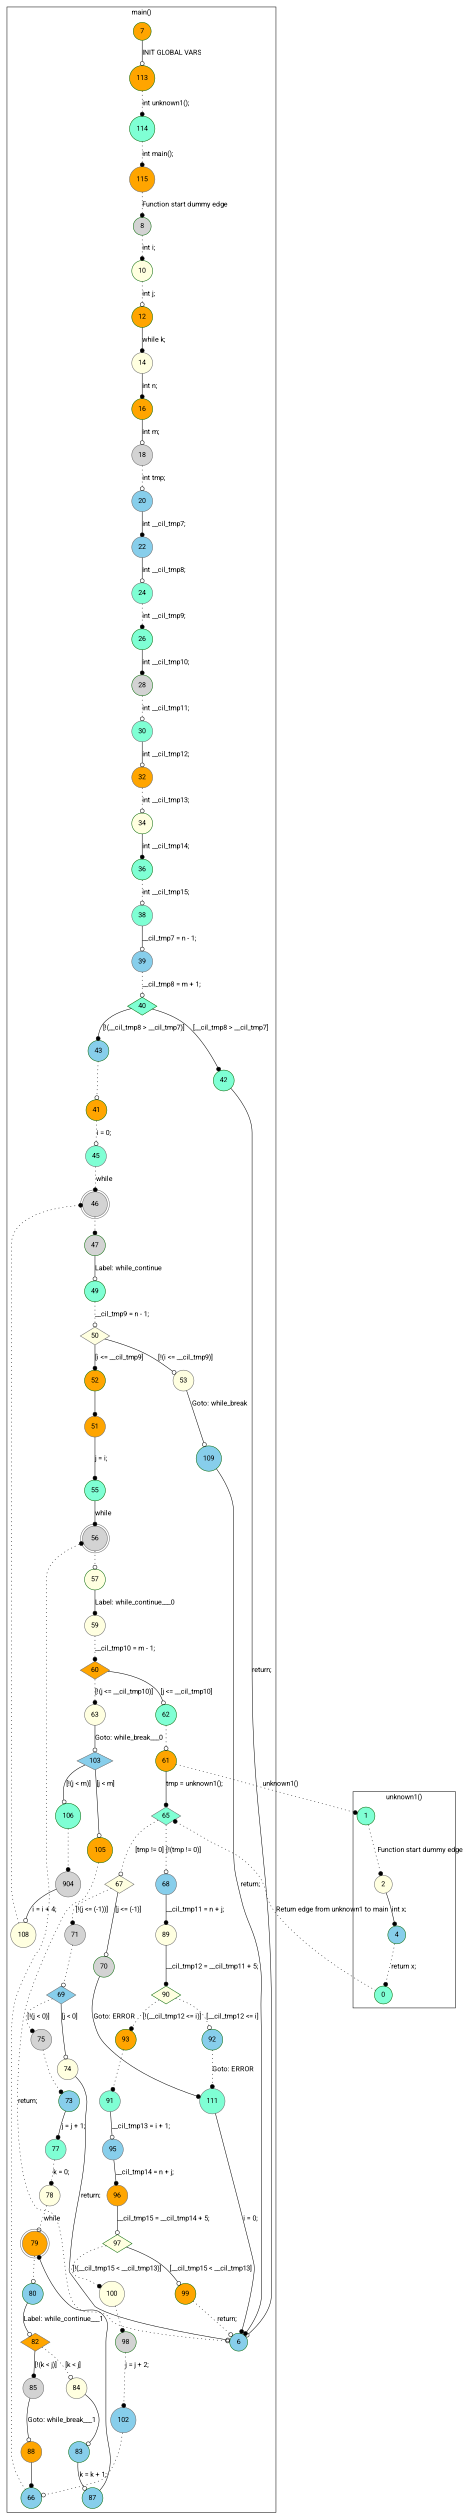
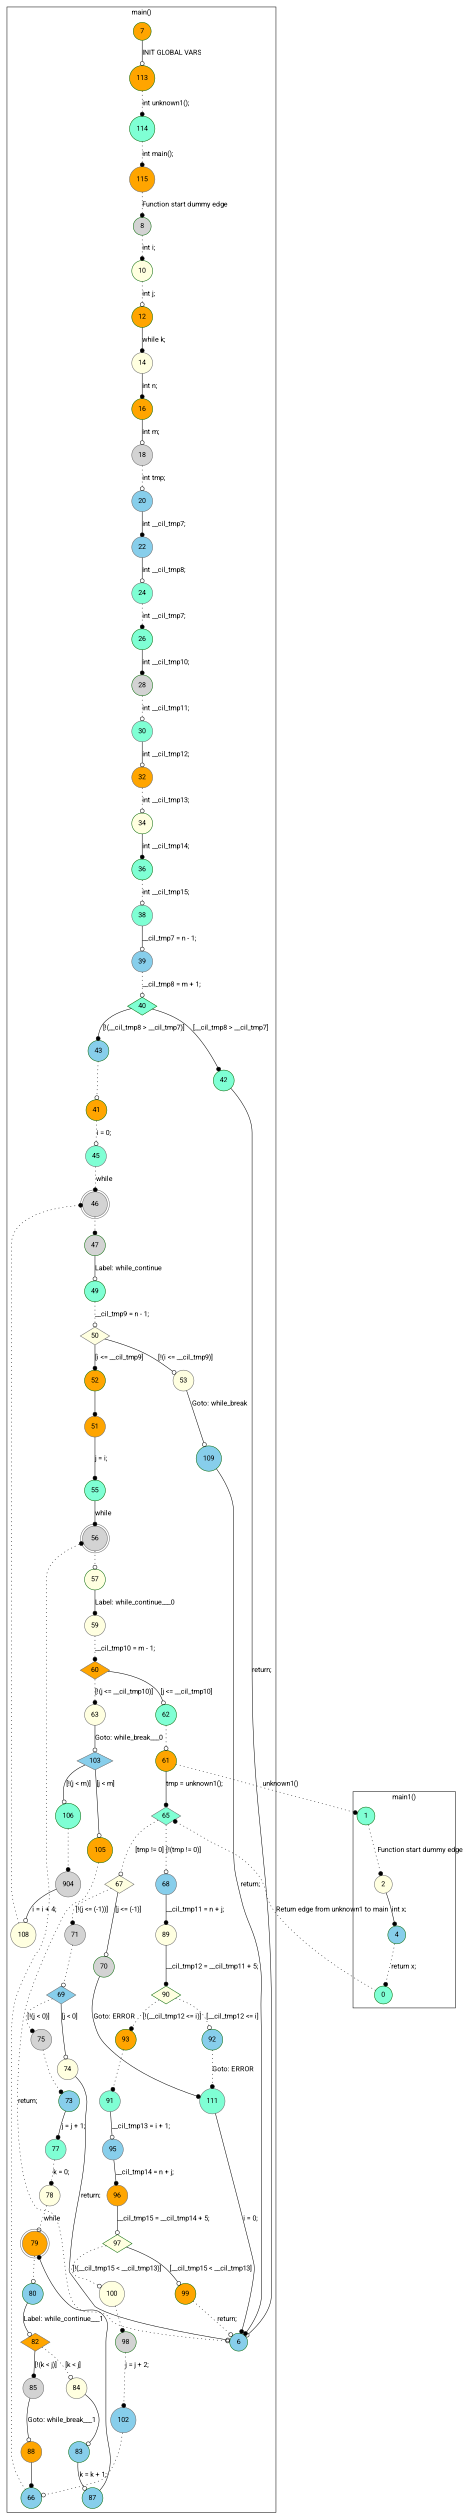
(164, 616) -> (164, 616)
(404, 1797) -> (404, 1797)
(74, 2264) -> (74, 2264)
